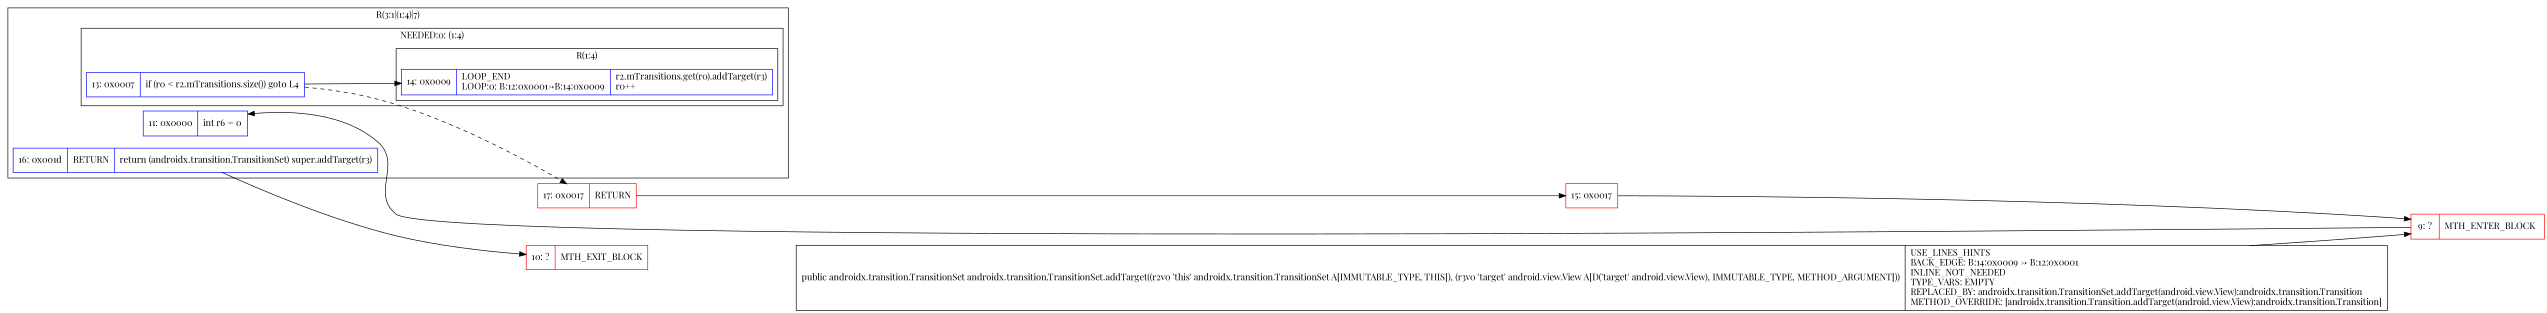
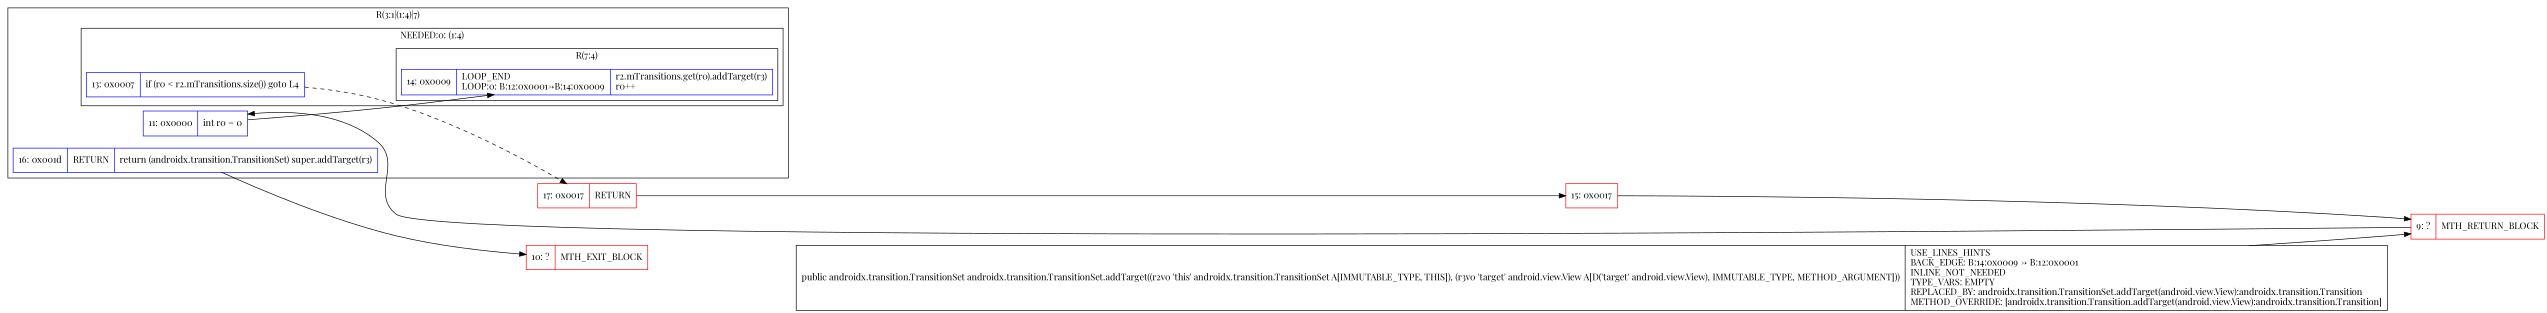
(587, 56) -> (587, 56)
(350, 84) -> (362, 110)
(222, 123) -> (223, 123)
(2490, 226) -> (2490, 226)
